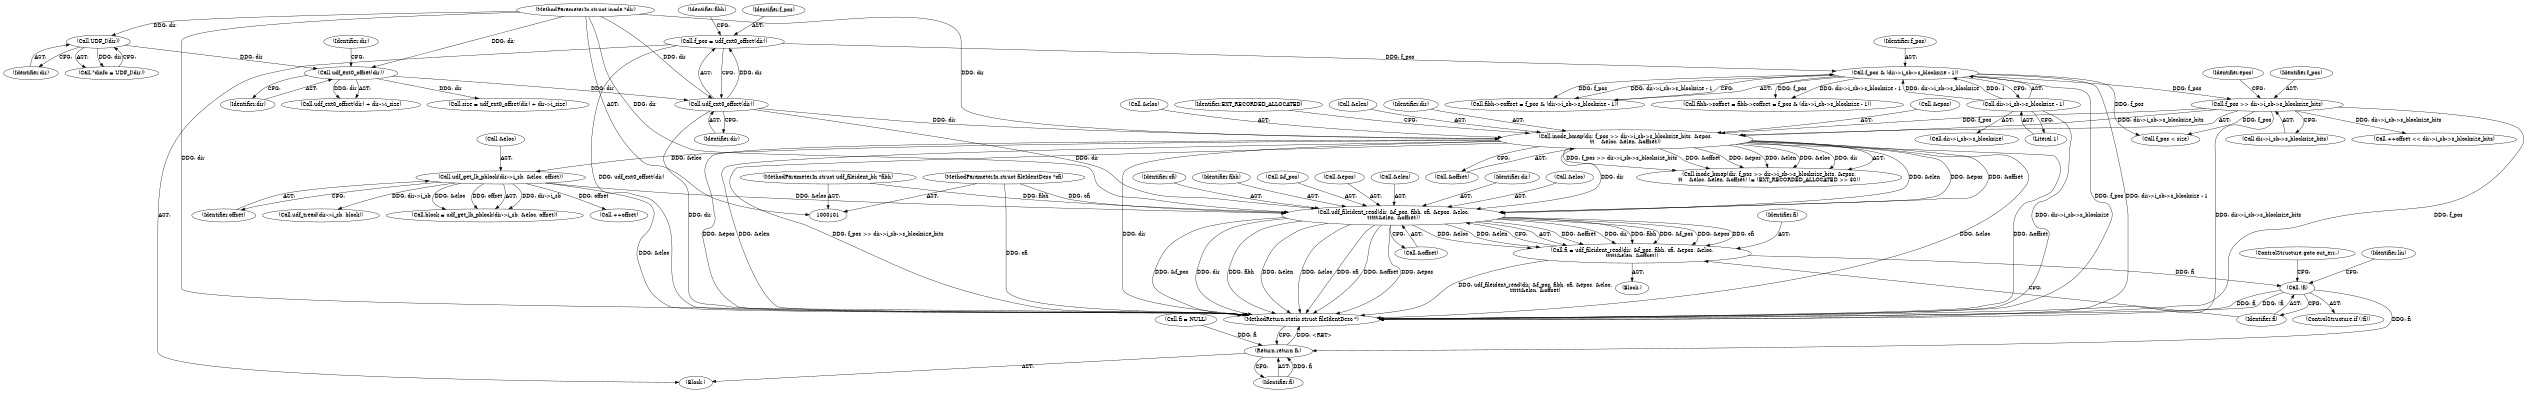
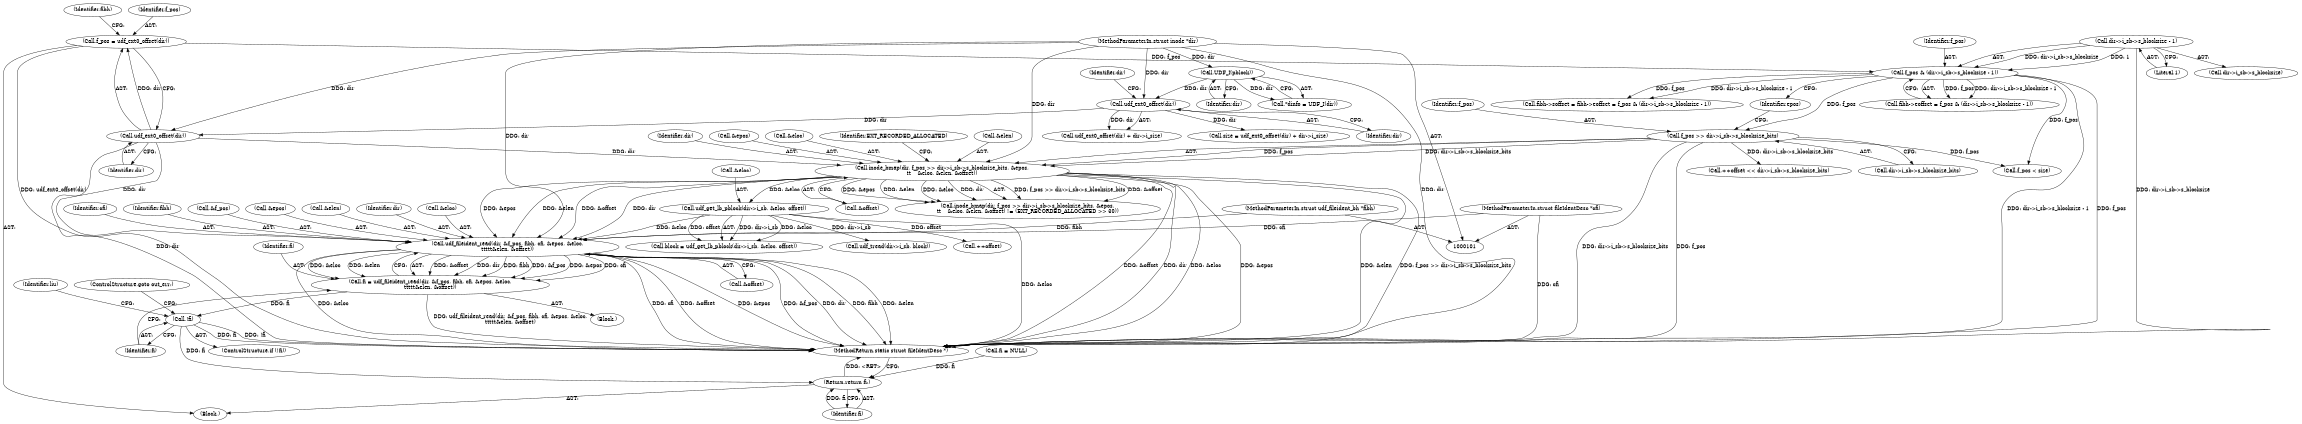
(98, 42) -> (1227, 73)
(1991, 82) -> (1832, 80)
(224, 215) -> none
